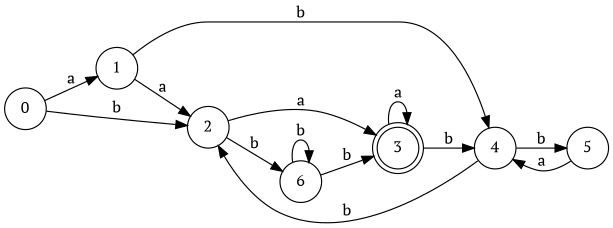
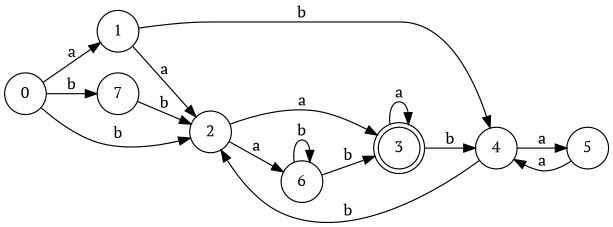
none -> (118, 94)
(541, 139) -> (542, 139)
(255, 144) -> (256, 146)
